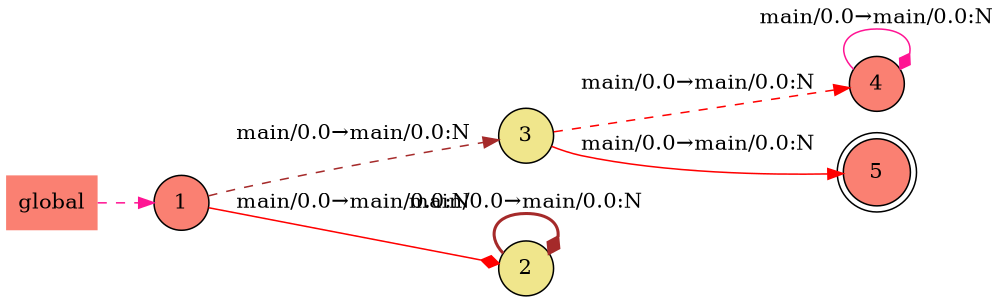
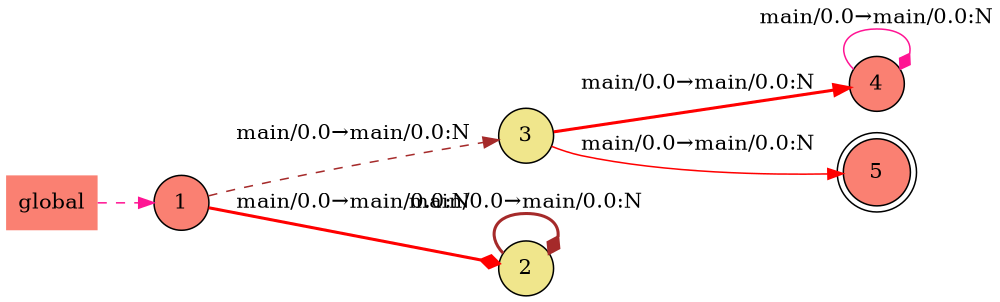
(694, 111) -> (694, 111)
(345, 234) -> (345, 234)
